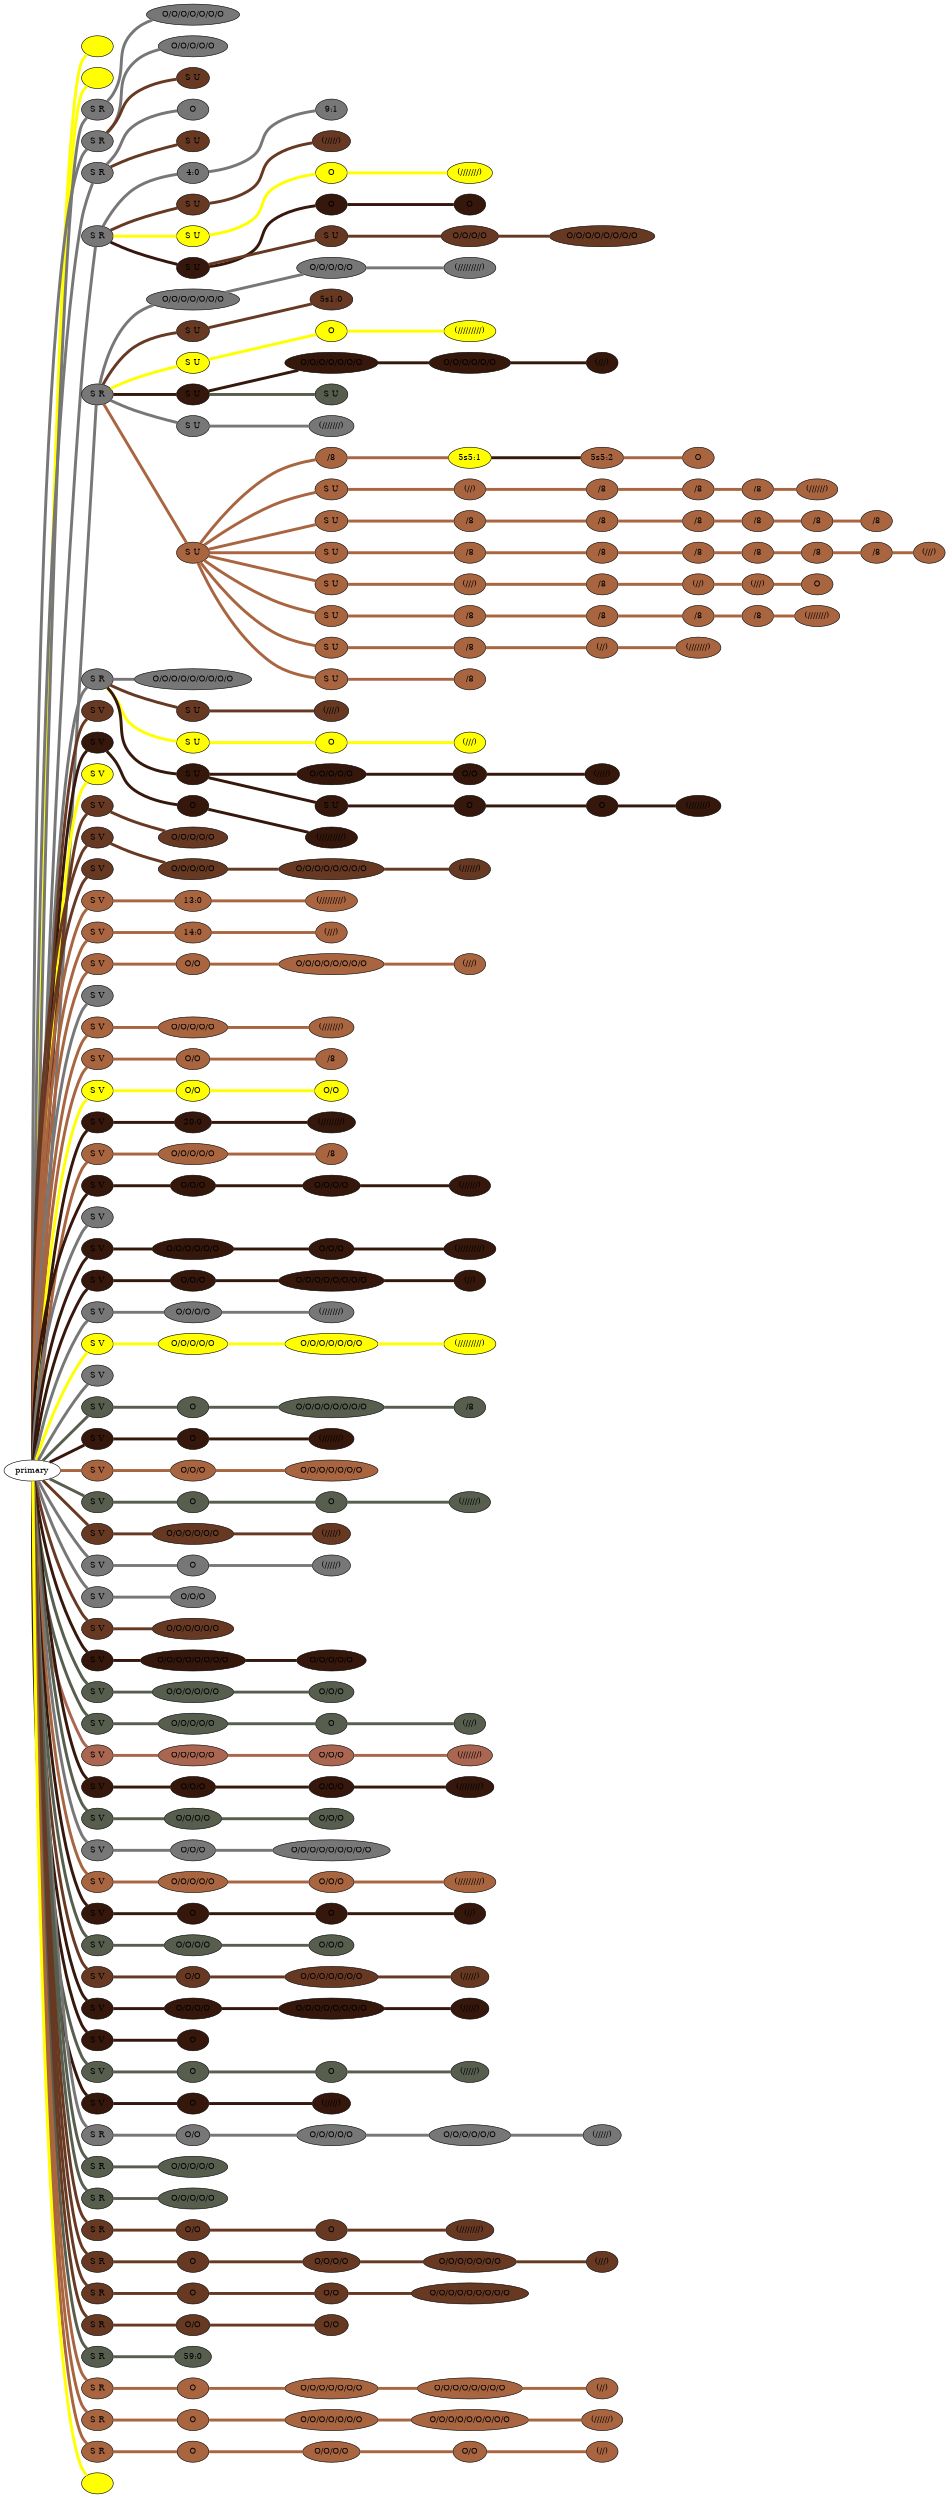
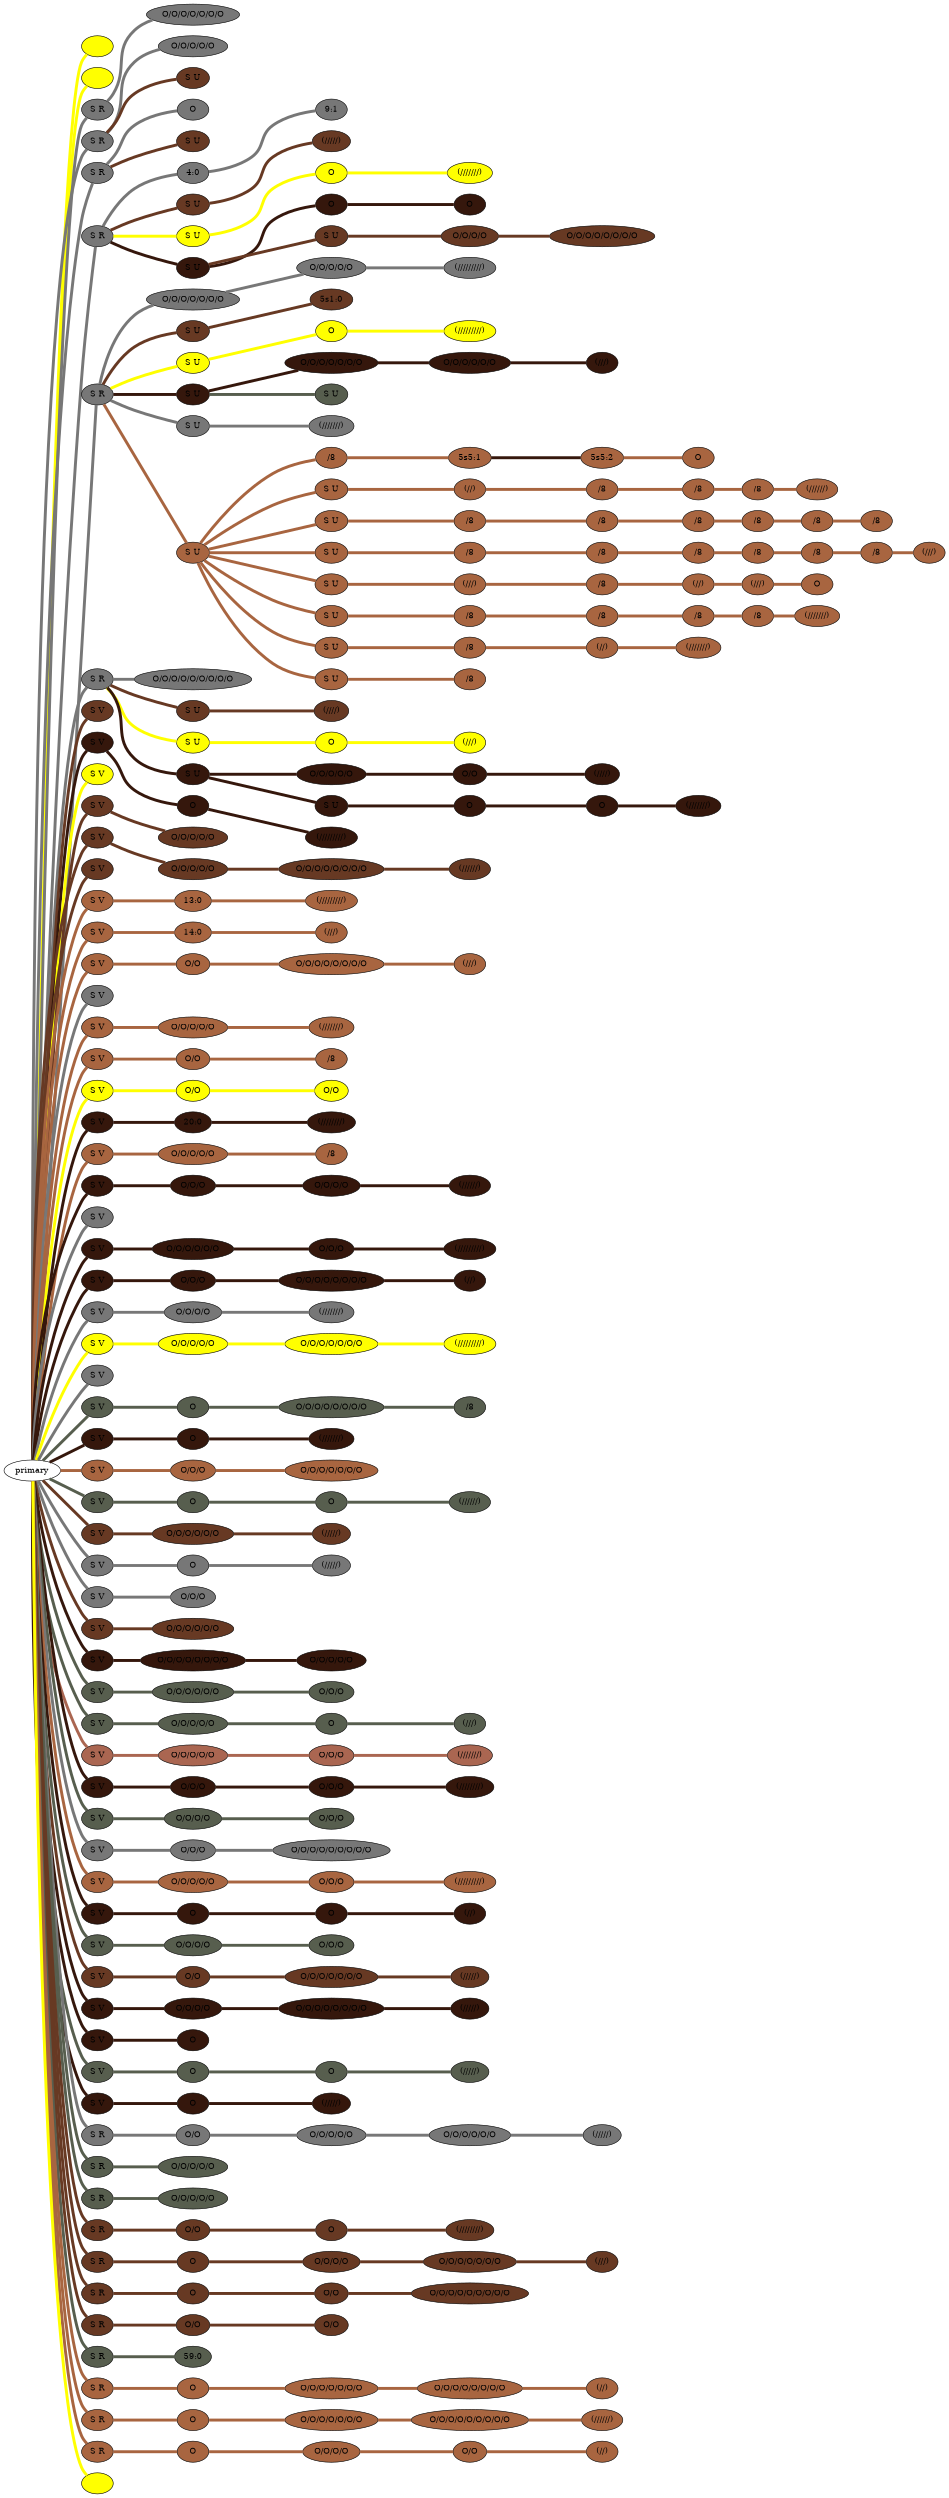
(470, 458) -> (470, 458)
